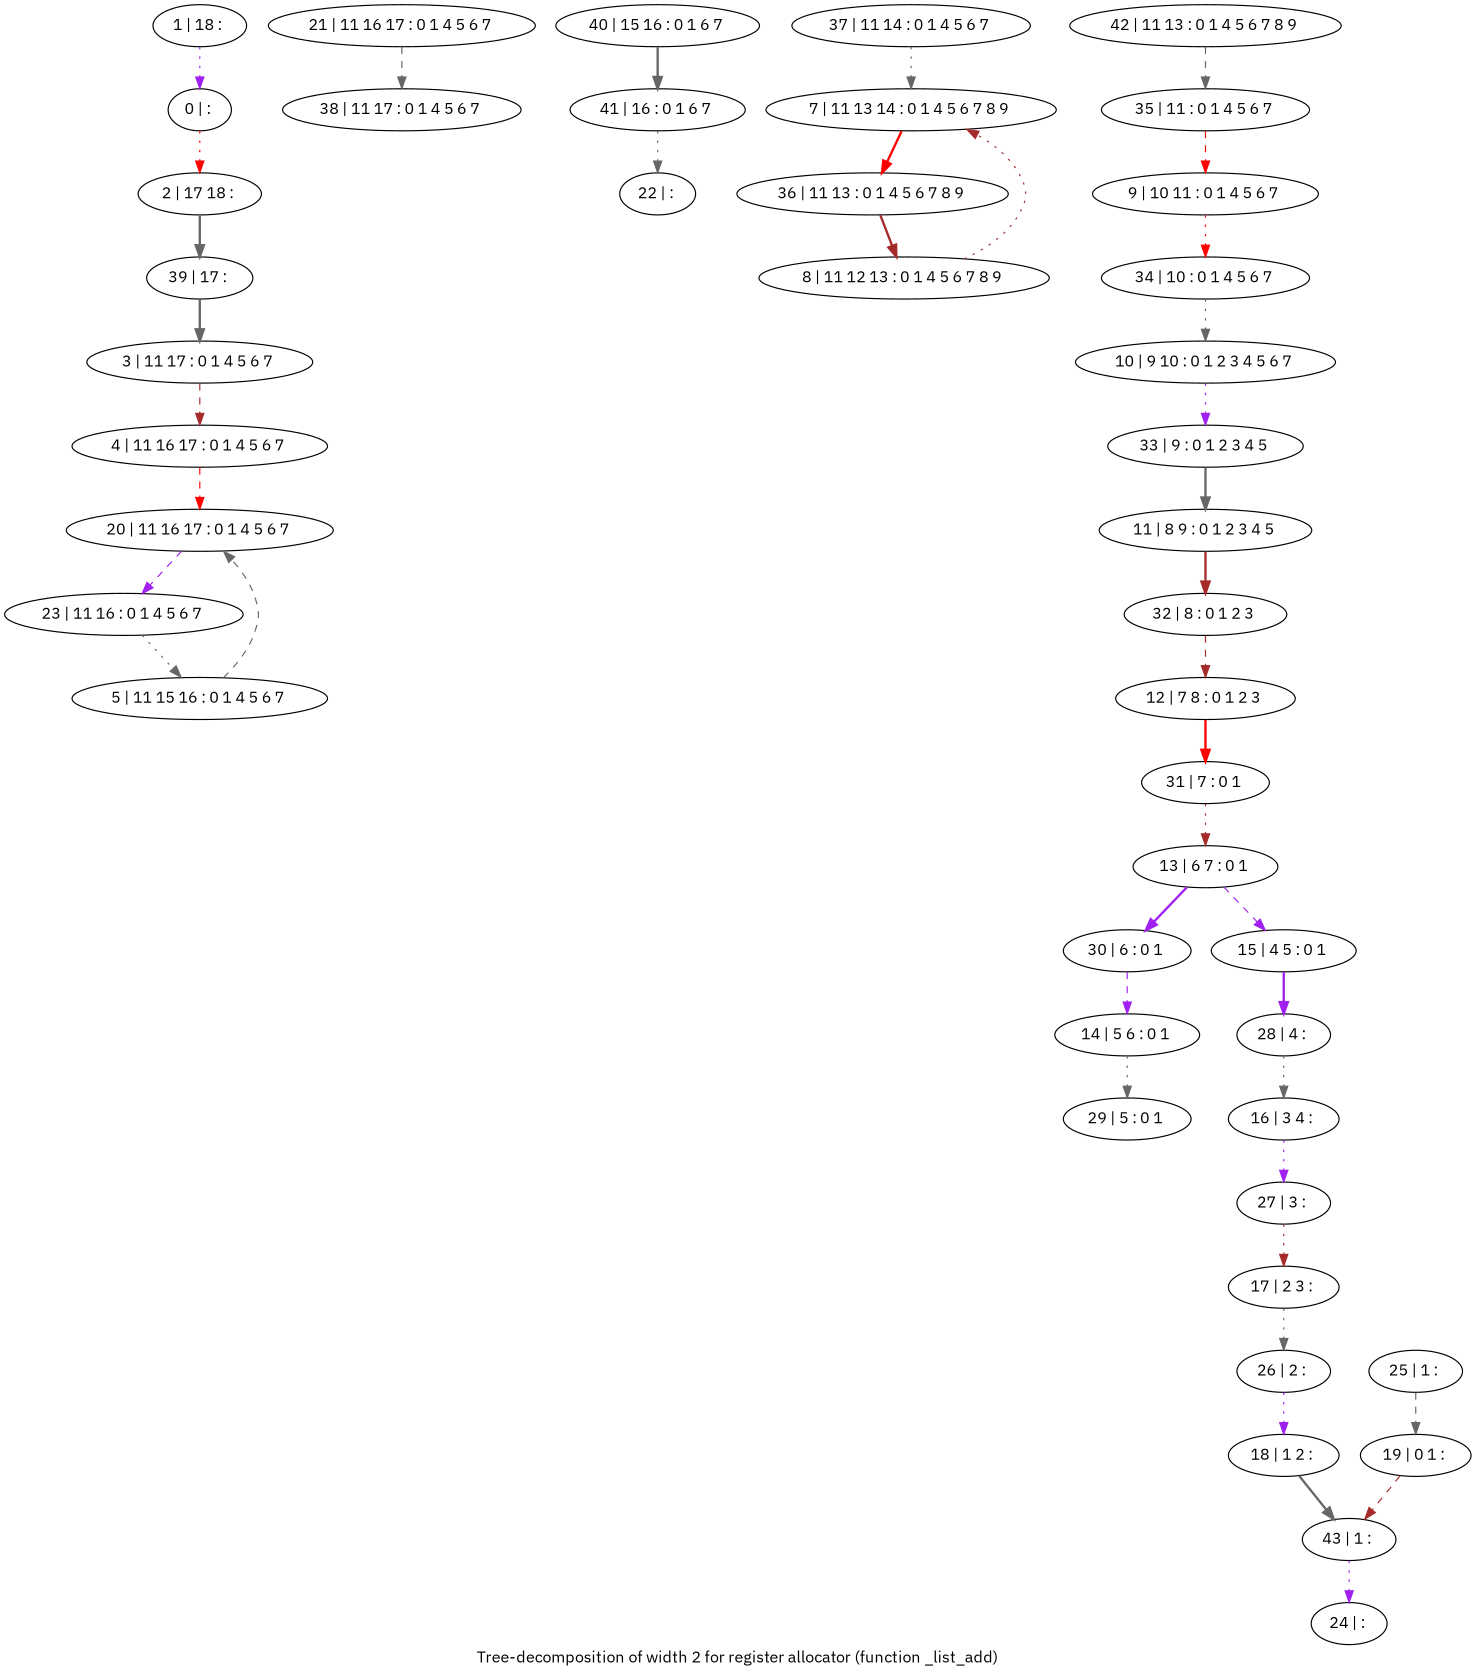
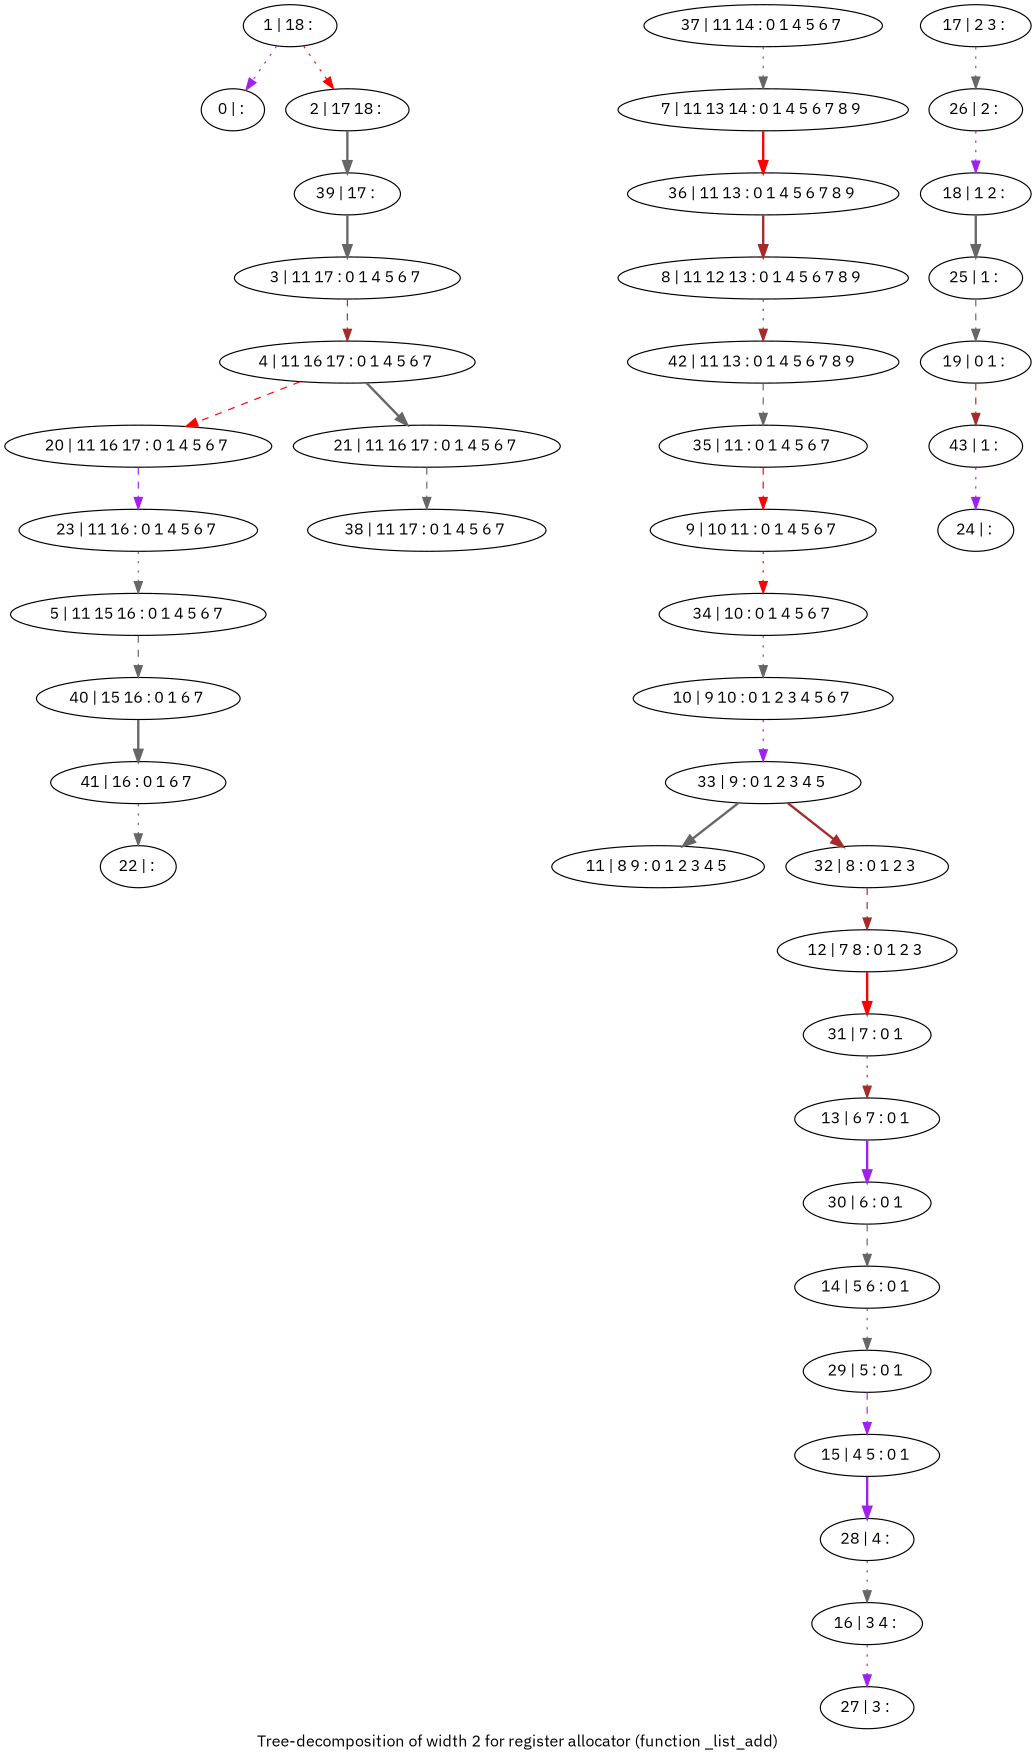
(200, 146) -> (315, 63)
(1025, 201) -> (763, 314)
none -> (383, 400)
(1205, 567) -> (811, 821)
(258, 620) -> (138, 651)
(1240, 904) -> (867, 1408)
(1127, 987) -> (867, 1239)
(1284, 1239) -> none
(1313, 1493) -> (976, 230)
